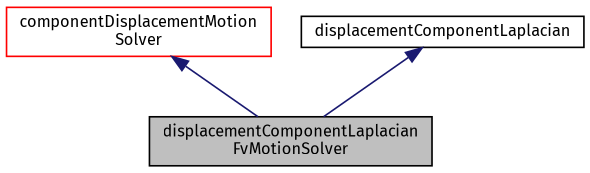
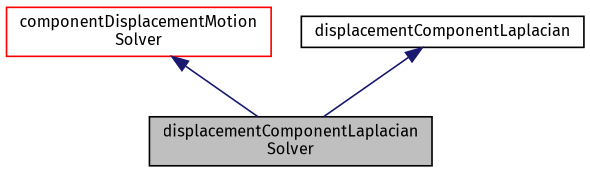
(291, 141) -> (291, 141)
